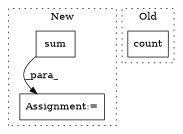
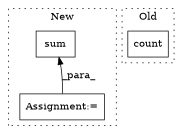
(24, 72) -> (62, 79)
